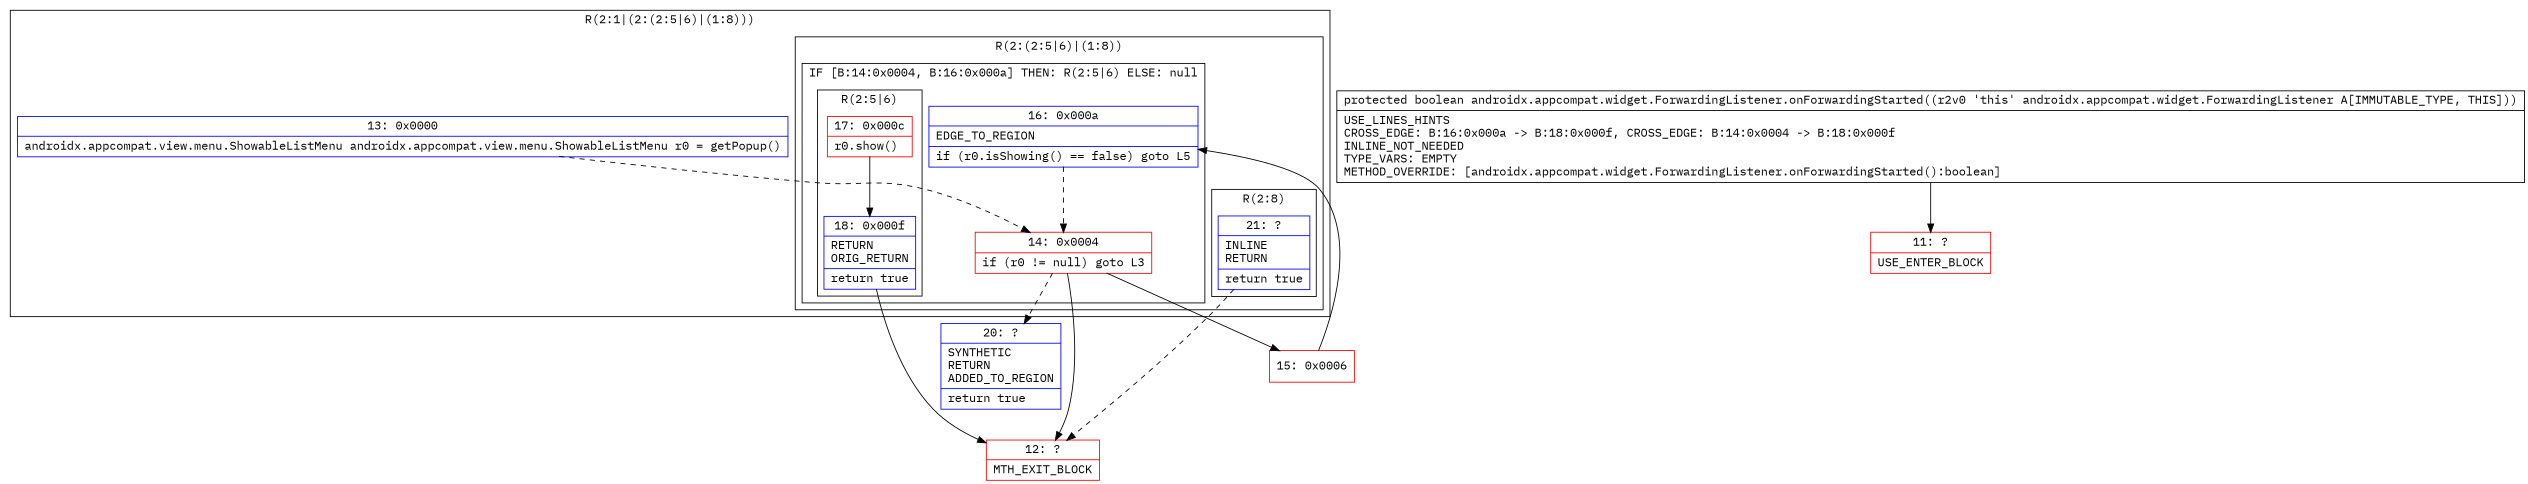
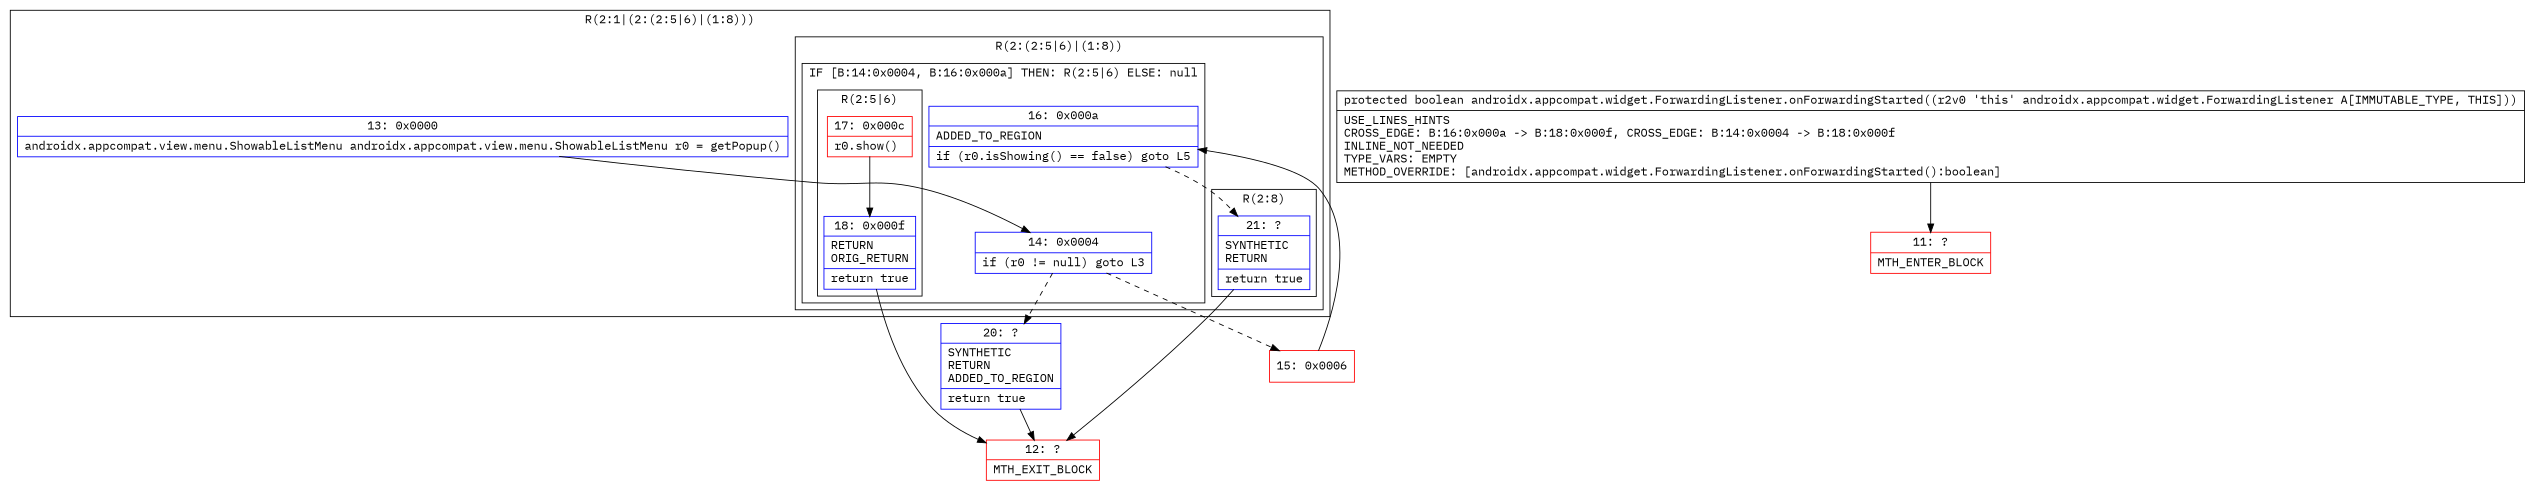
(985, 136) -> (989, 136)
(783, 180) -> (783, 180)
(1063, 195) -> (1199, 184)
(1246, 246) -> (1257, 246)
(1063, 253) -> (1063, 253)
(1931, 263) -> (1931, 263)
(1160, 297) -> (1160, 297)
(1075, 354) -> (1025, 421)
(1156, 365) -> (1156, 365)
